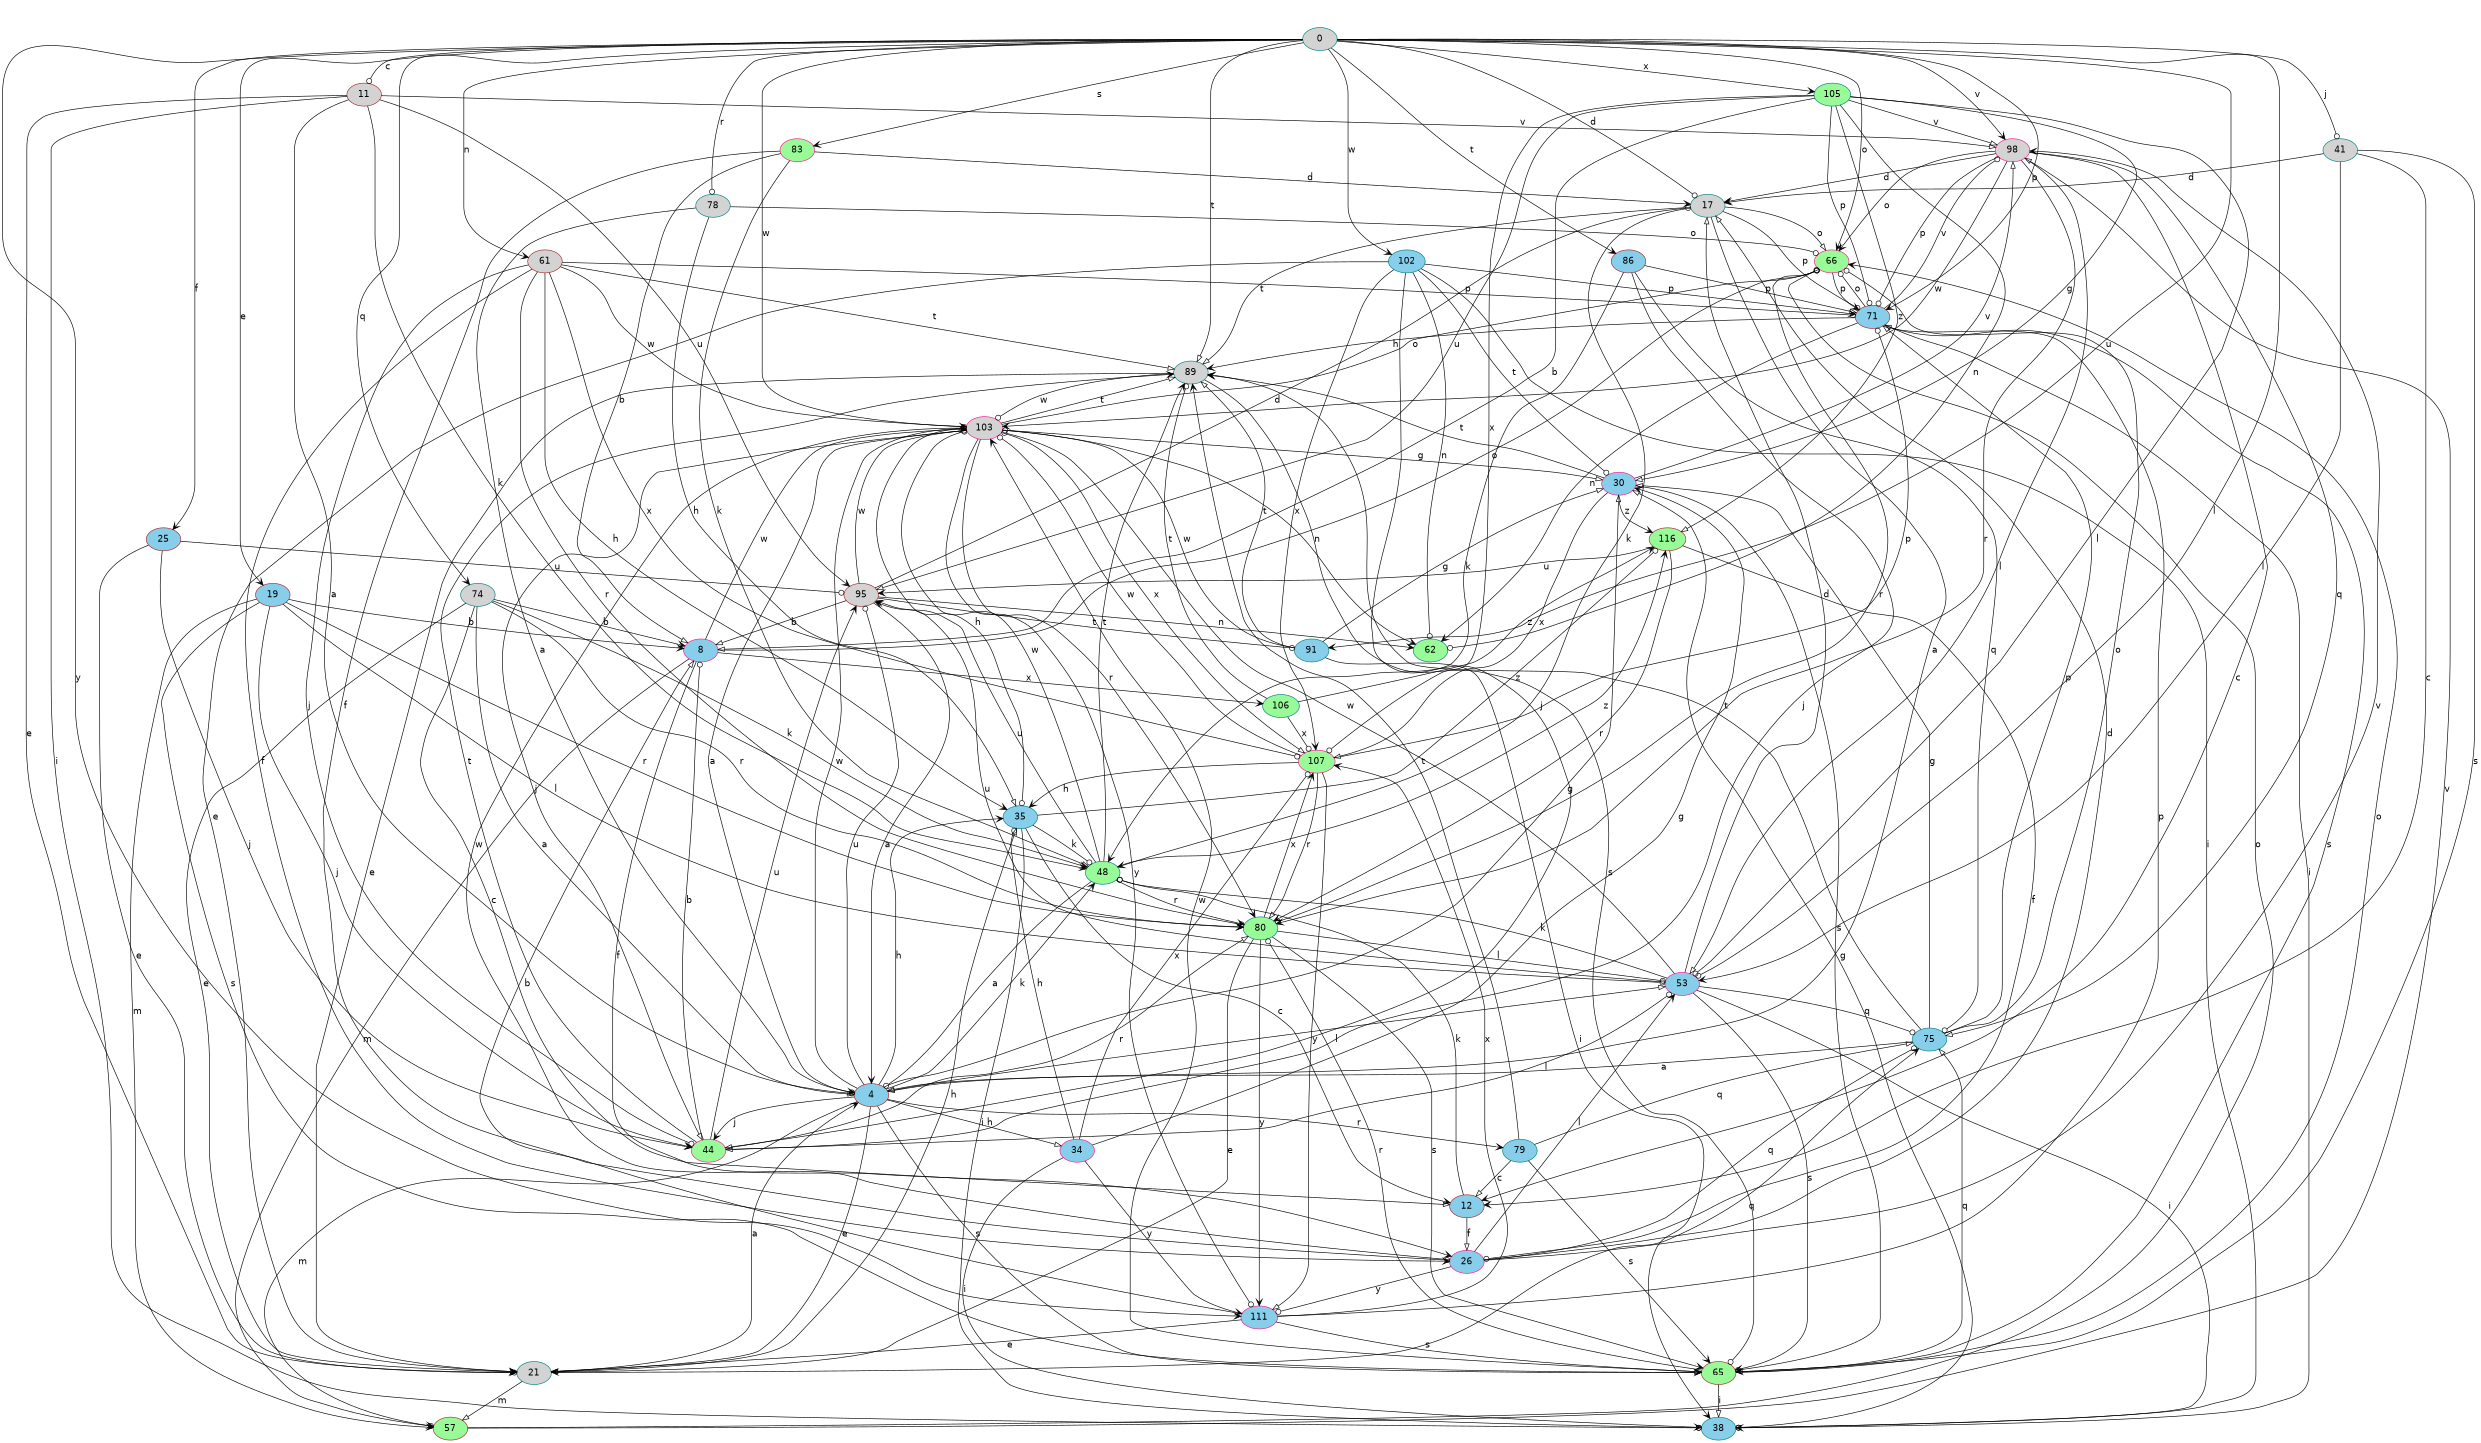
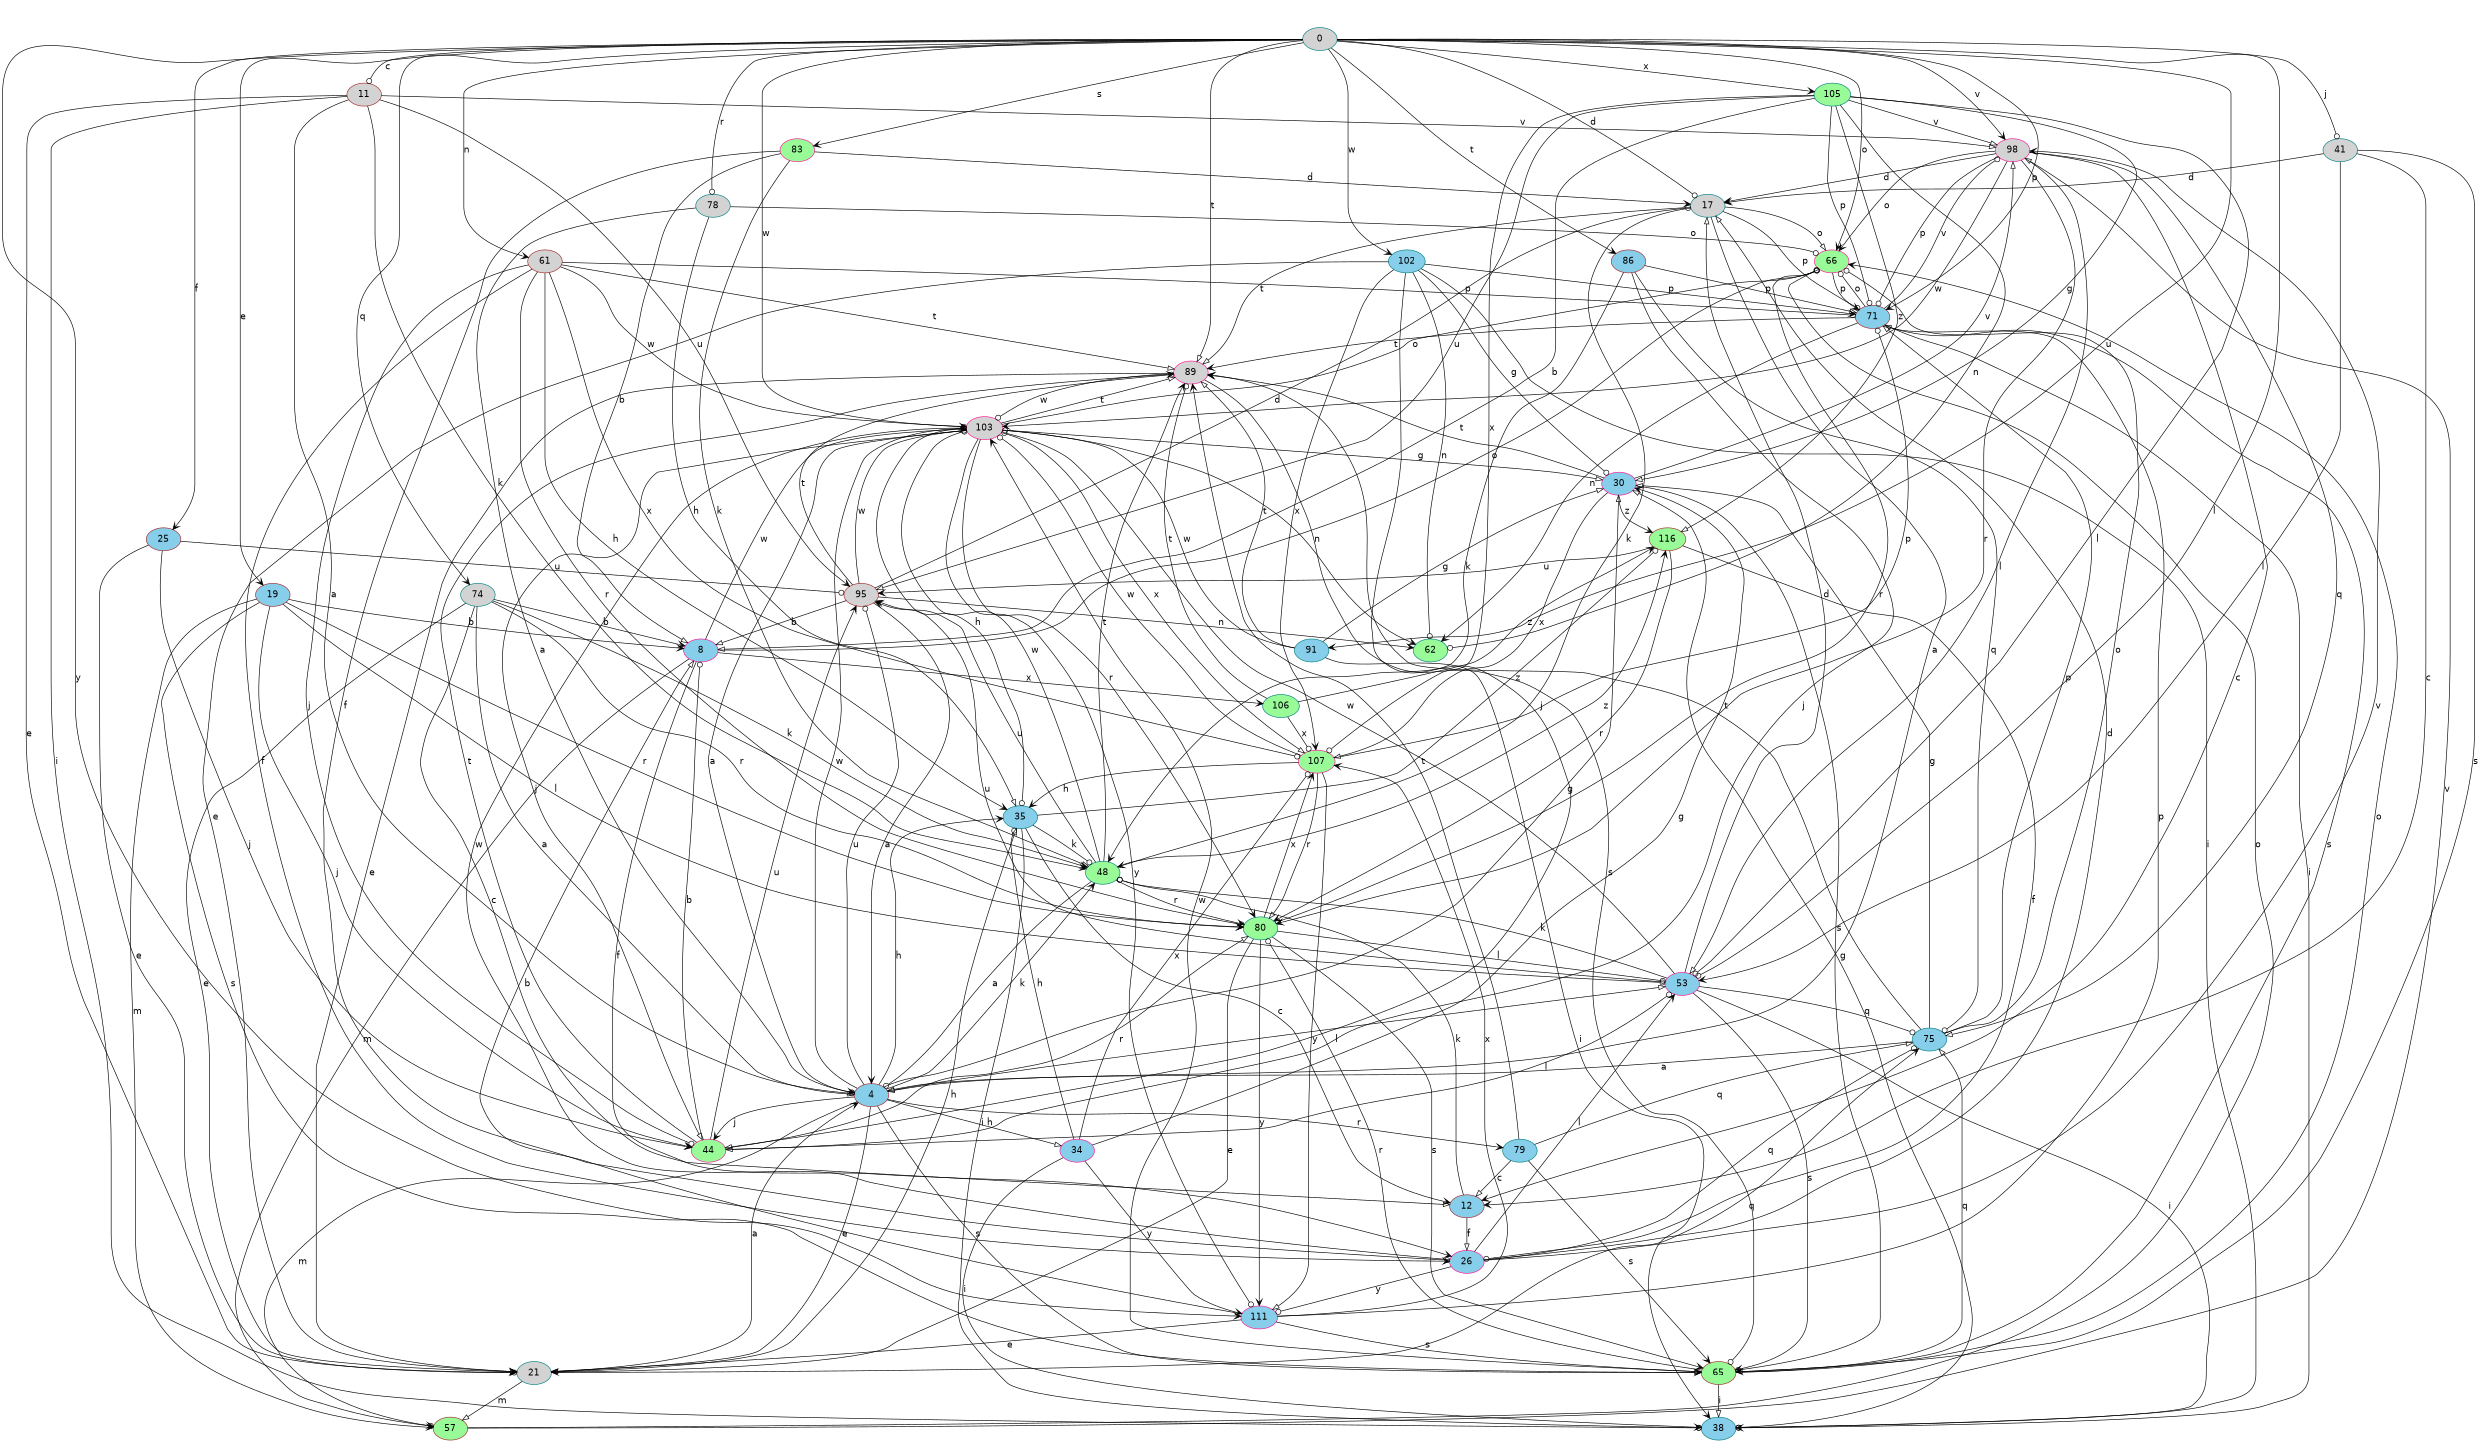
(1396, 345) -> (1396, 345)
(1191, 373) -> (1191, 373)
(1514, 373) -> (1514, 373)
(1083, 626) -> (912, 412)
